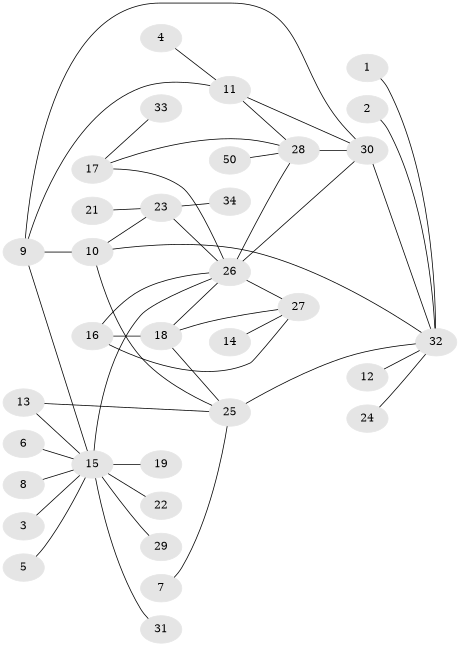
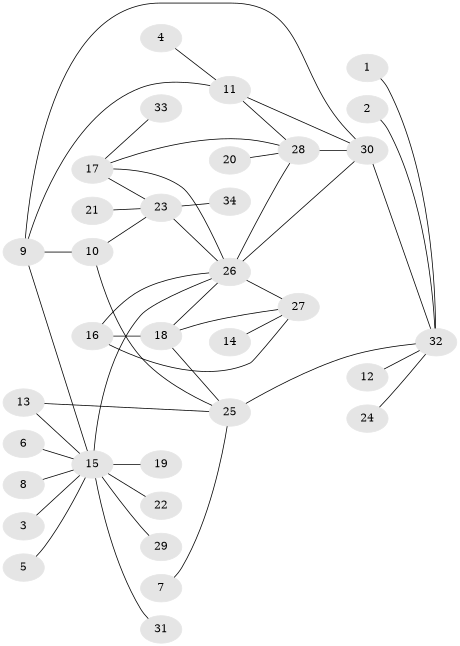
(230, 160) -> (230, 160)
none -> (127, 189)
(275, 258) -> none
